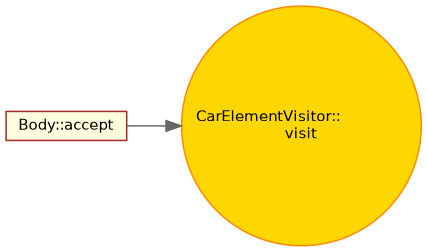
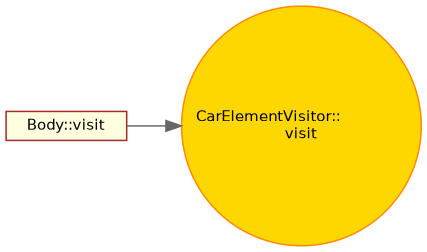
(66, 126) -> (66, 126)
